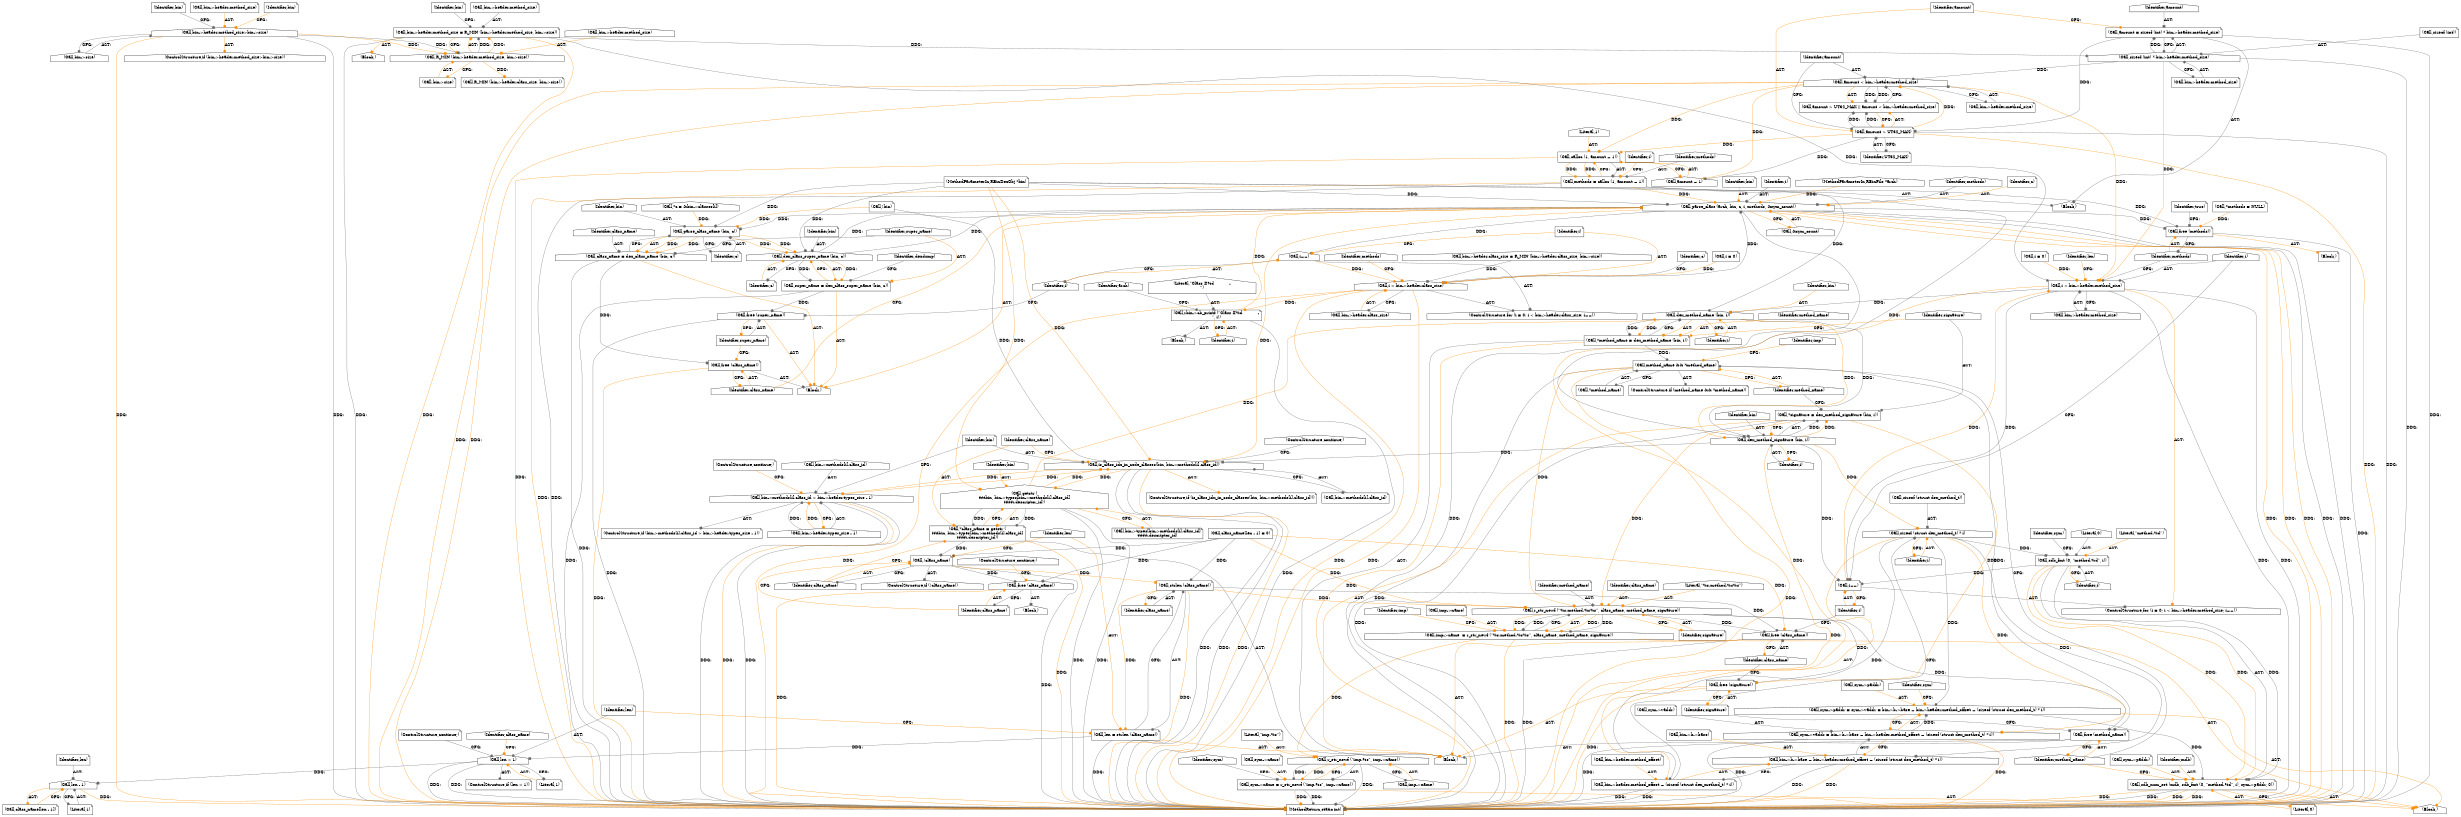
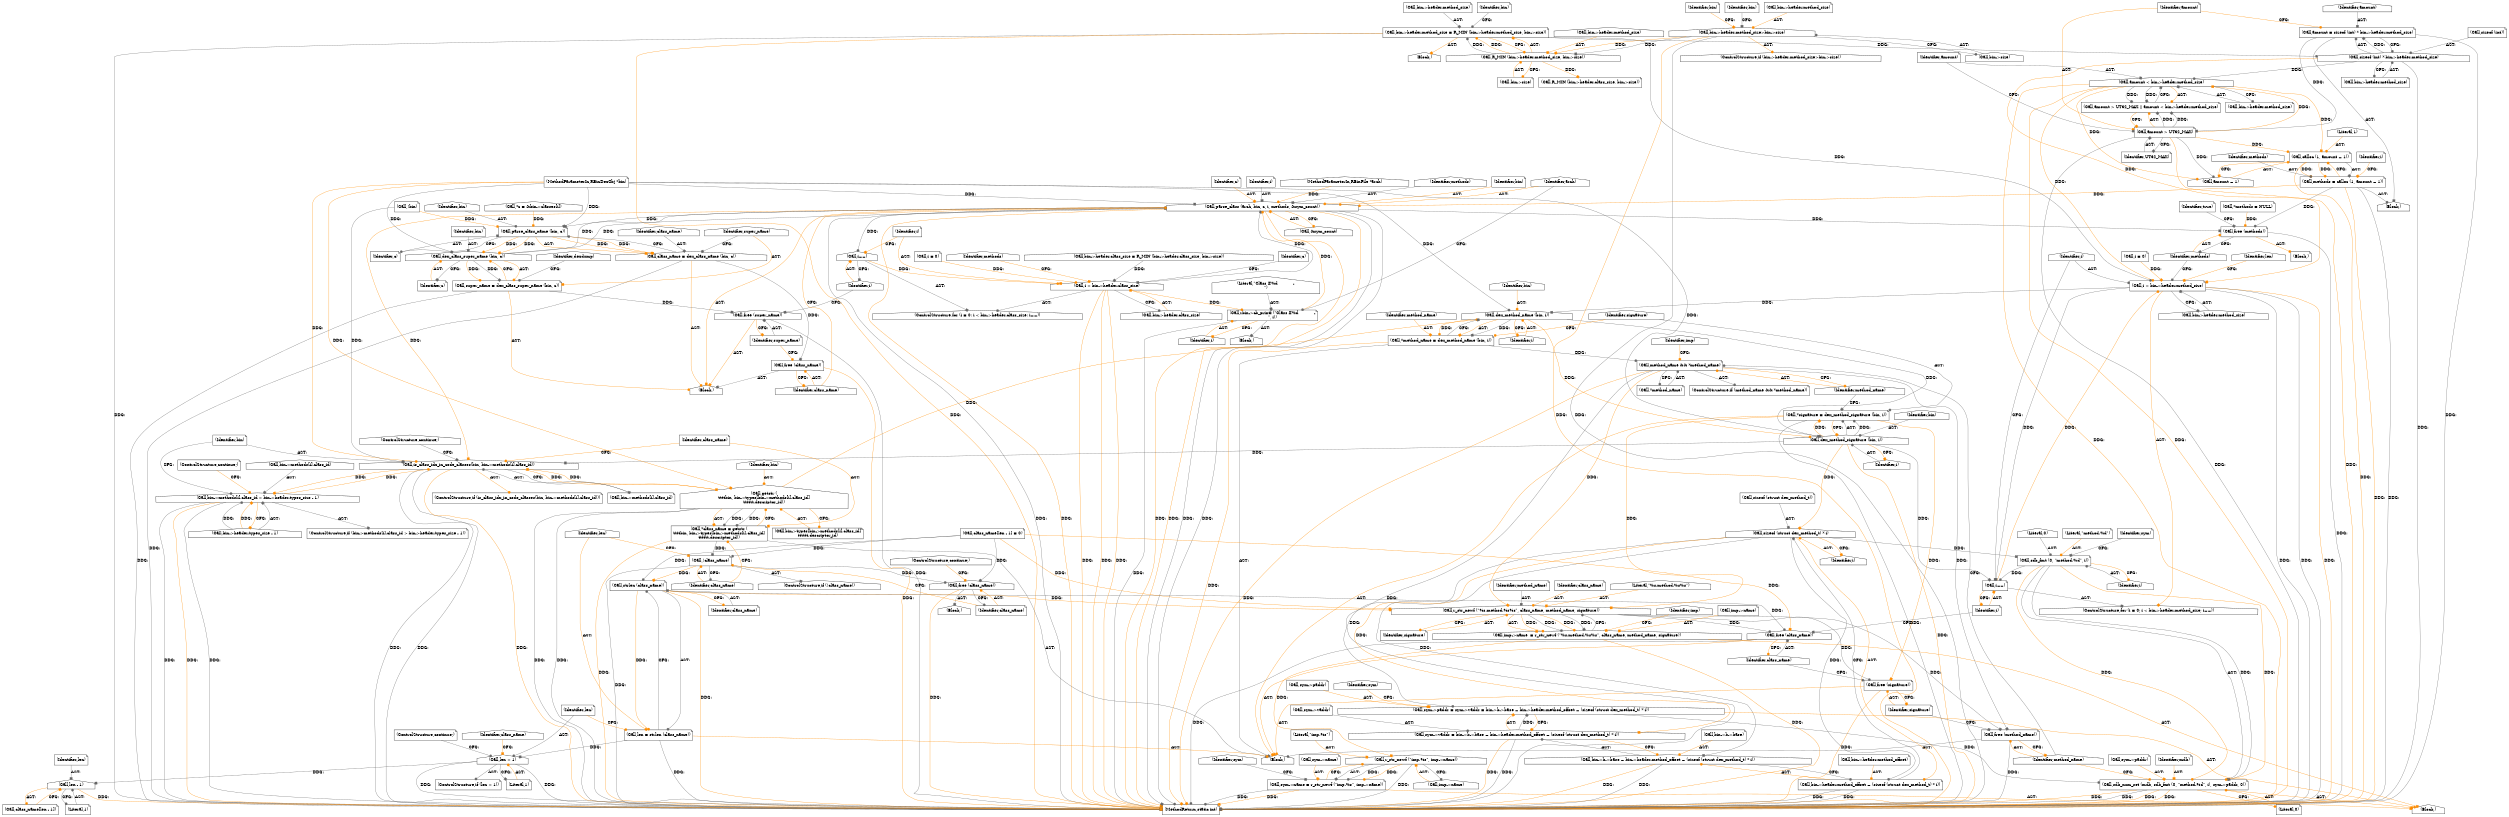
none -> (1435, 199)
